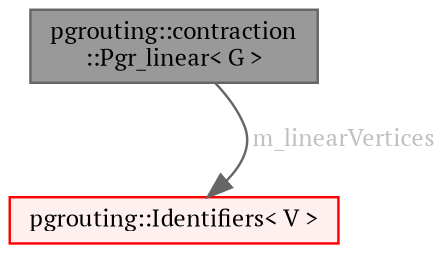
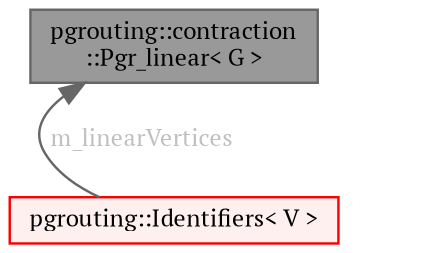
(246, 130) -> (46, 155)
